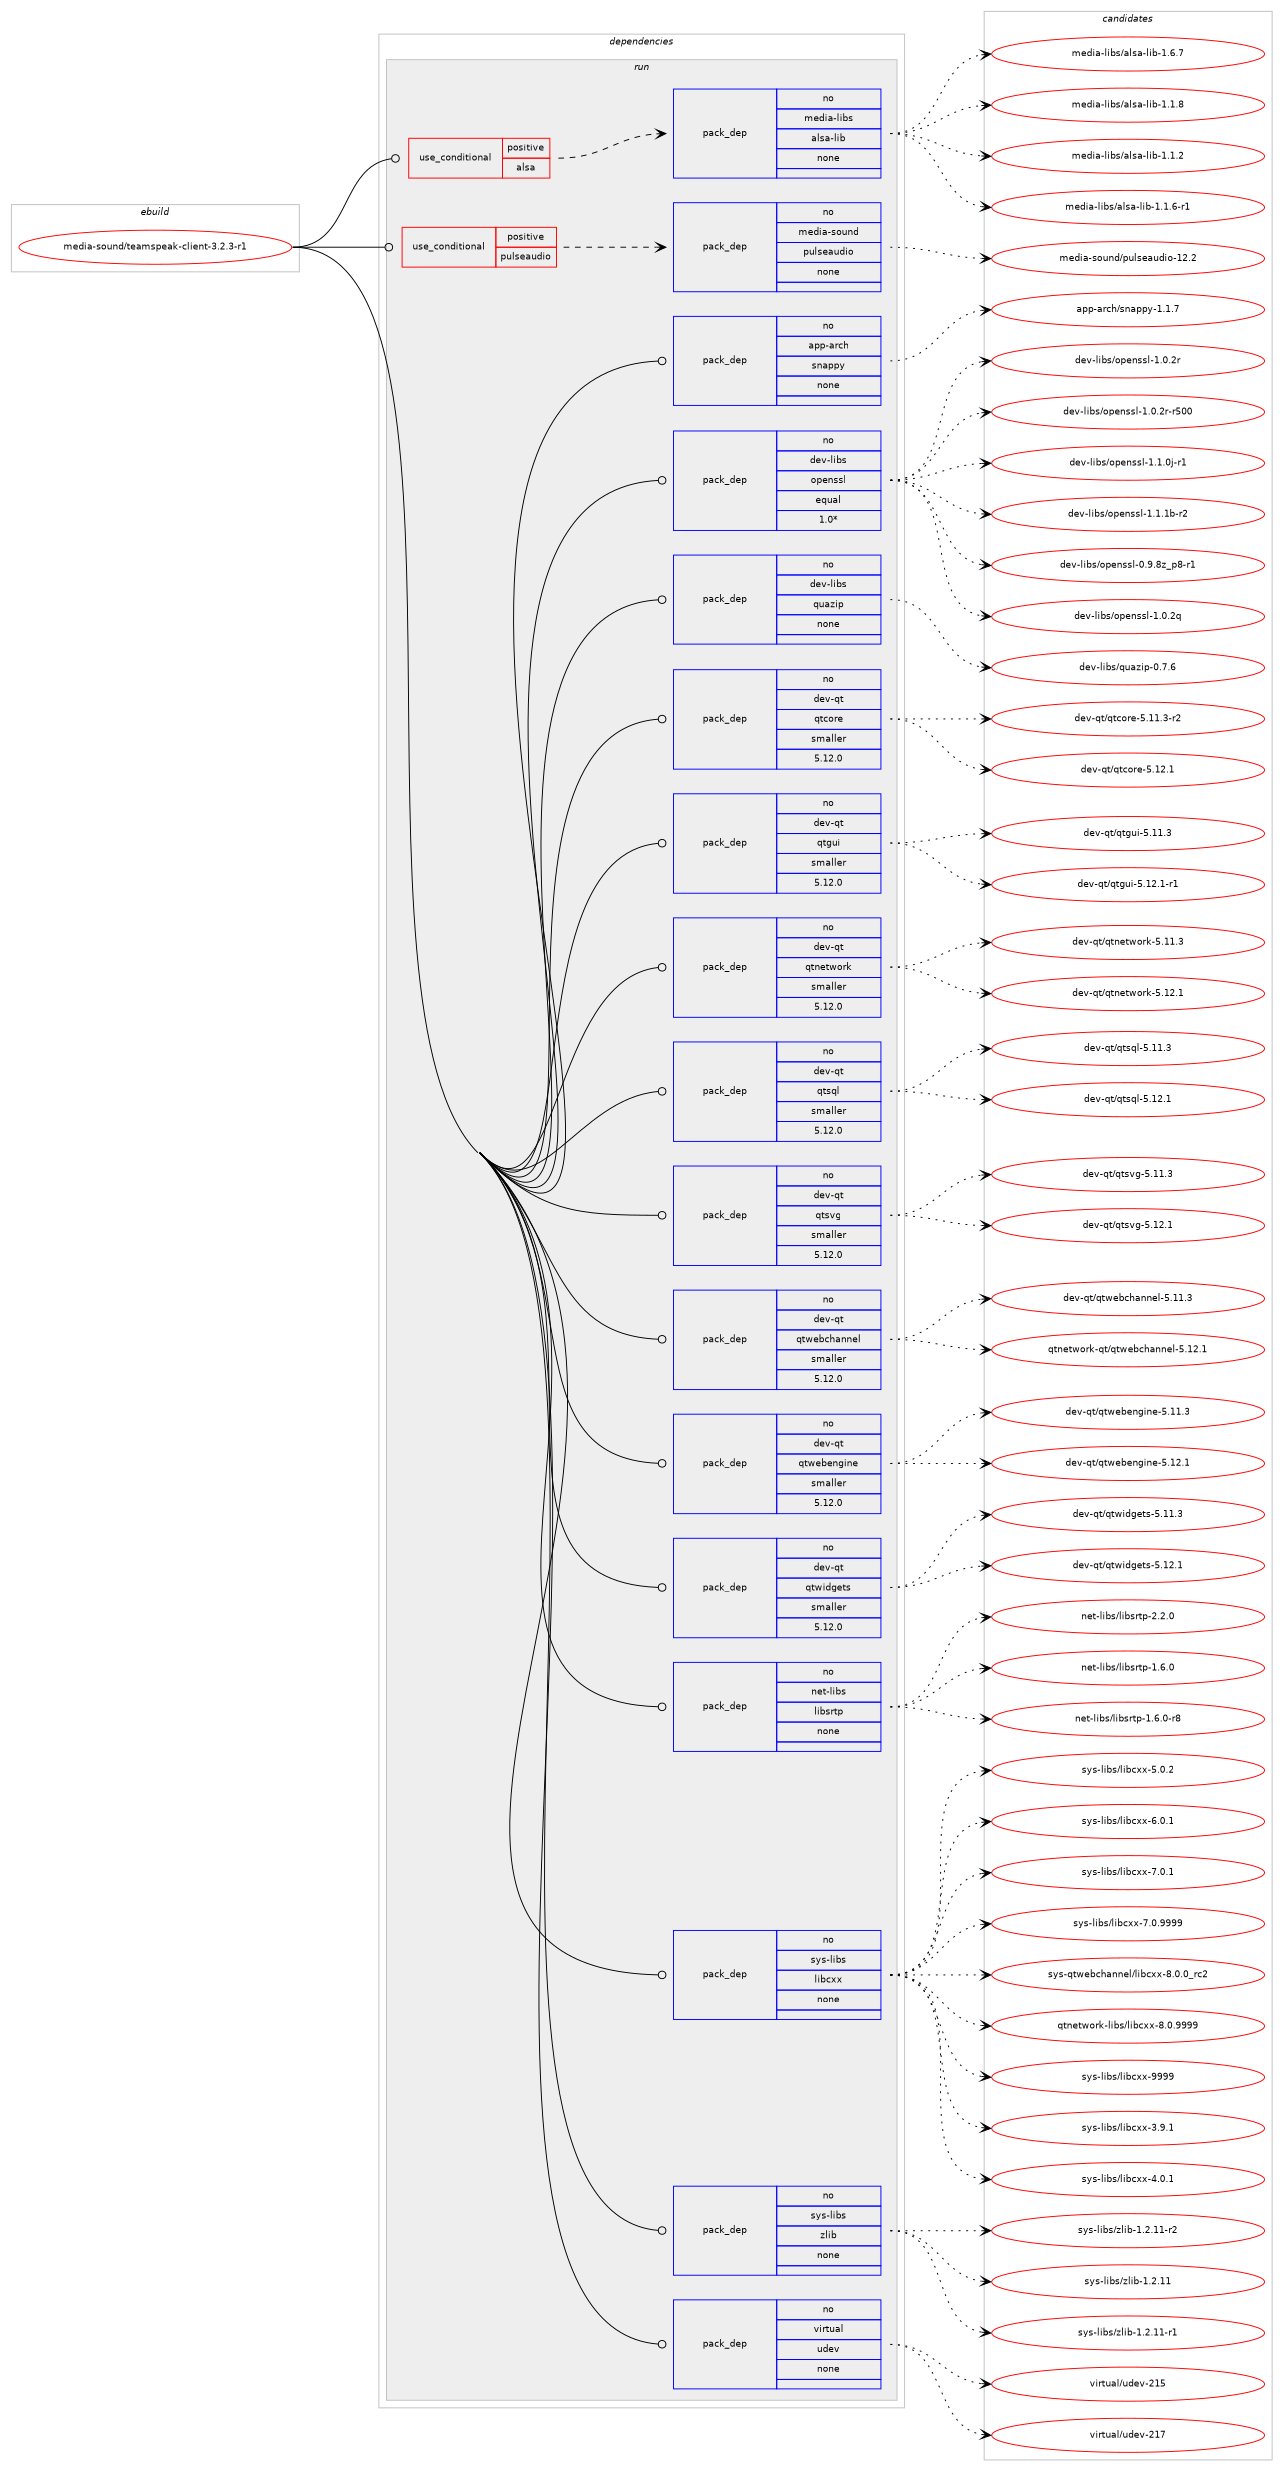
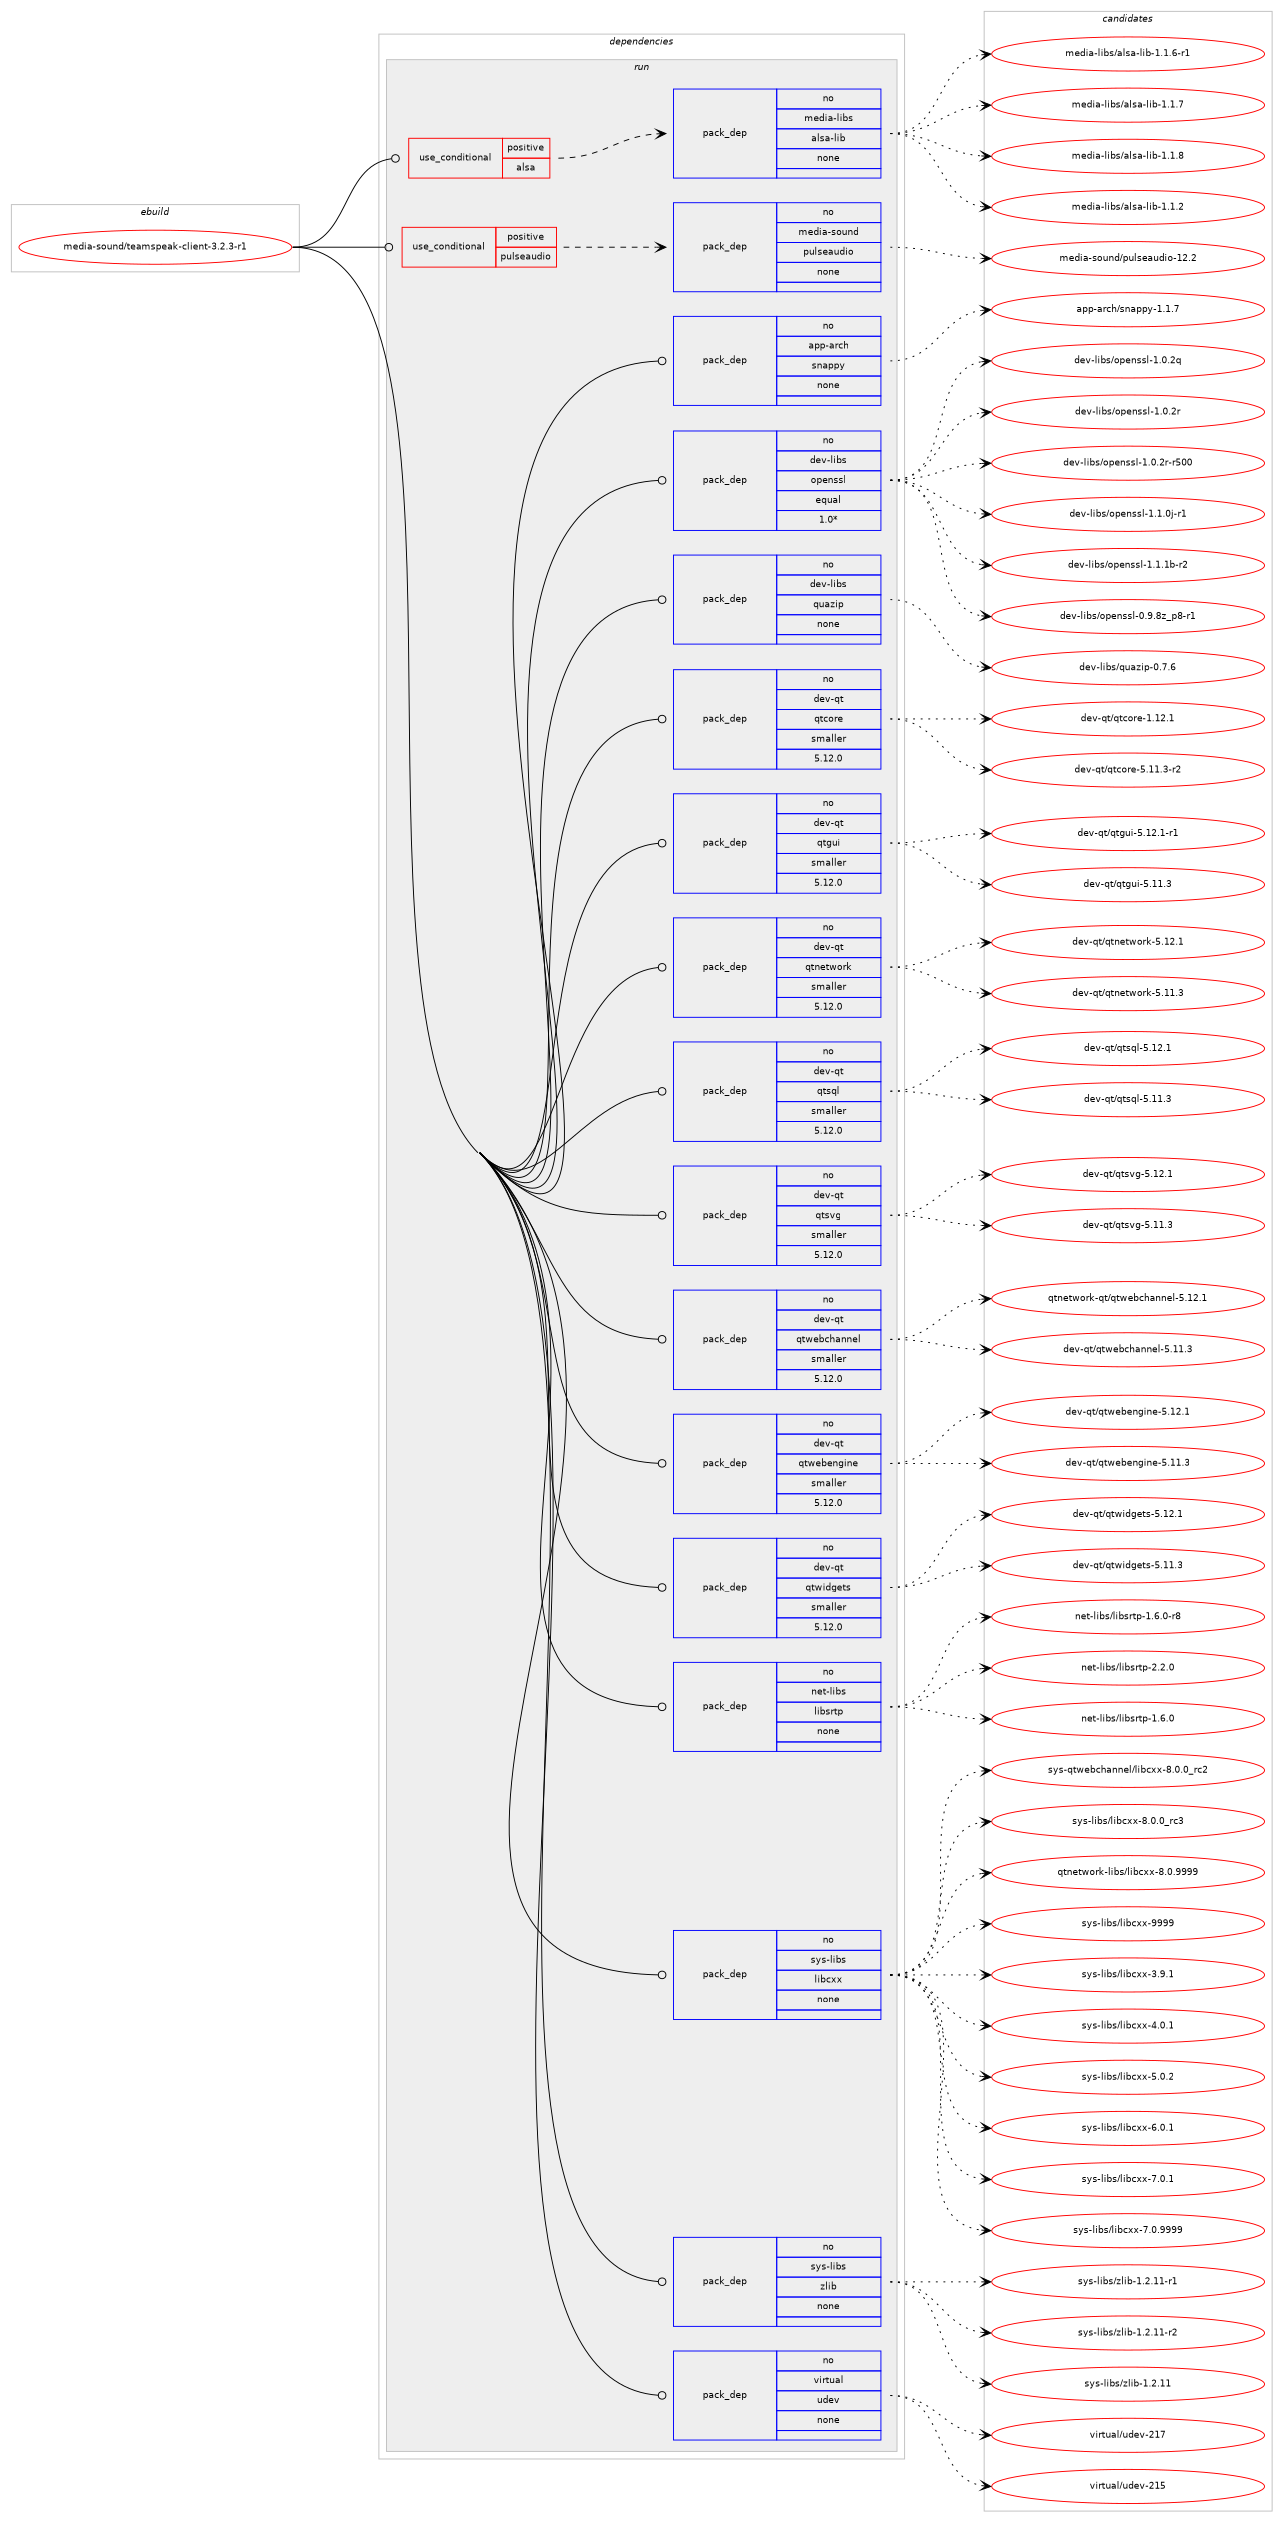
(1128, 54) -> (1128, 105)
(1128, 770) -> (1128, 719)
none -> (1128, 1822)
